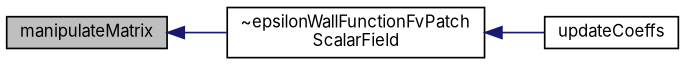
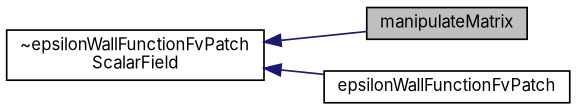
(206, 33) -> (324, 36)
(612, 33) -> (447, 87)
